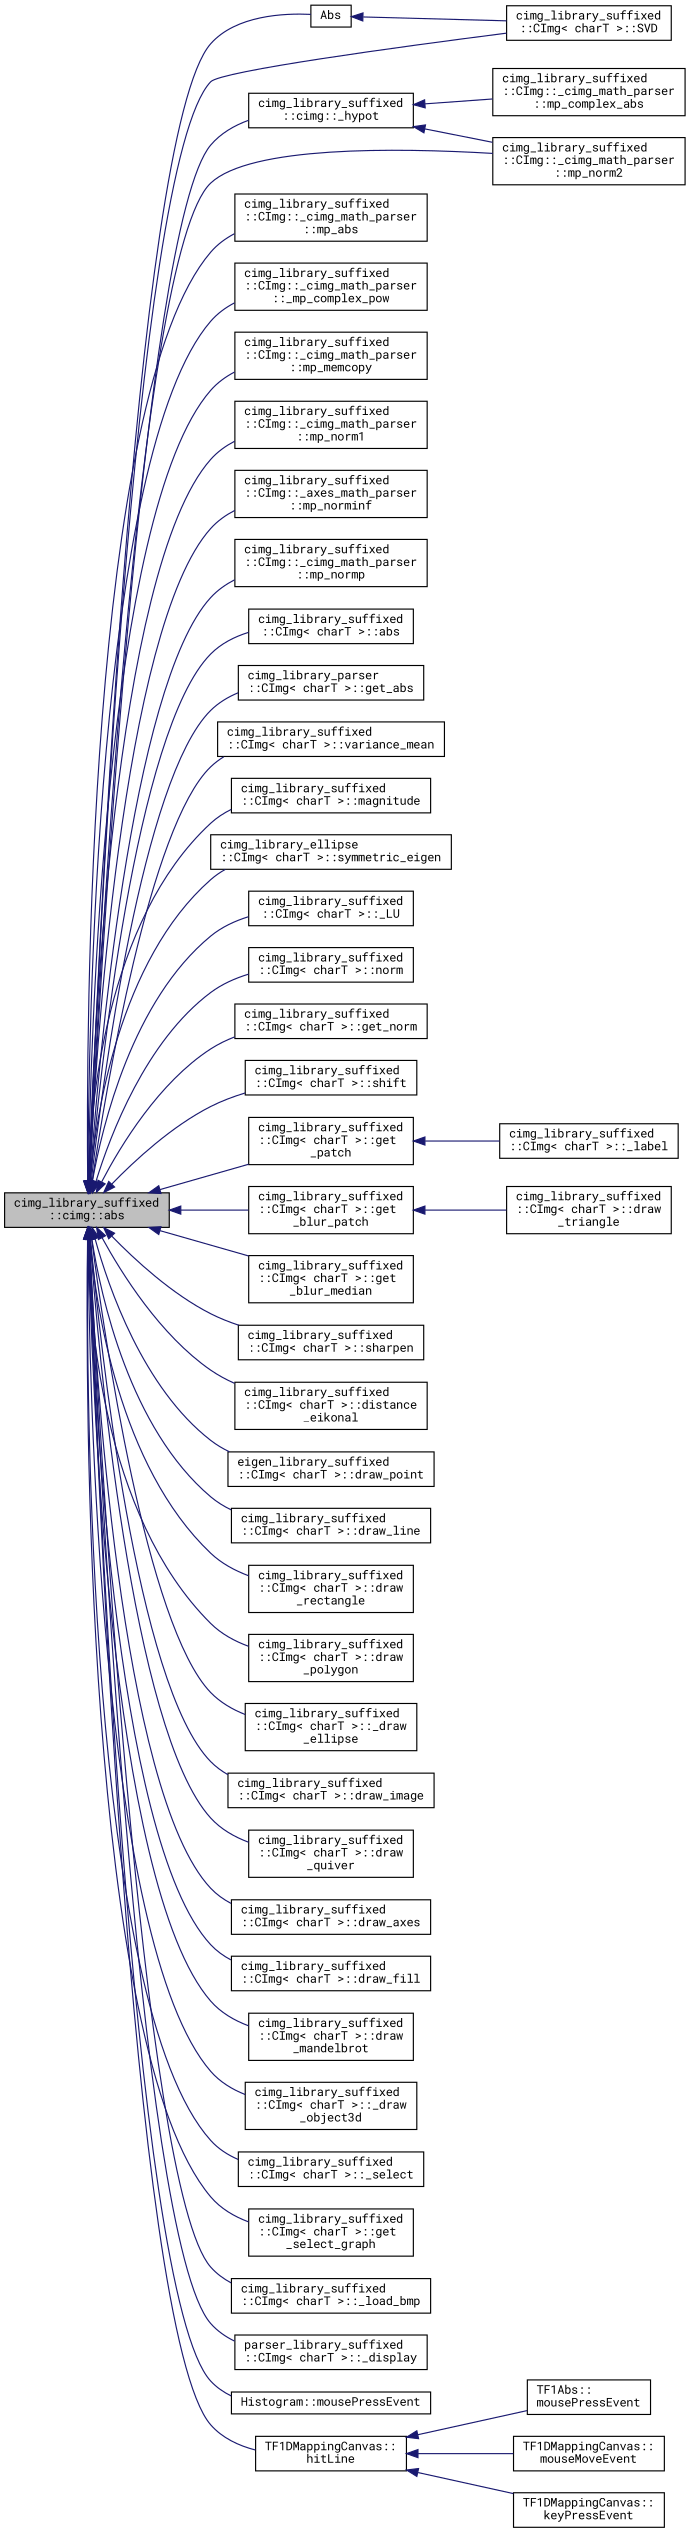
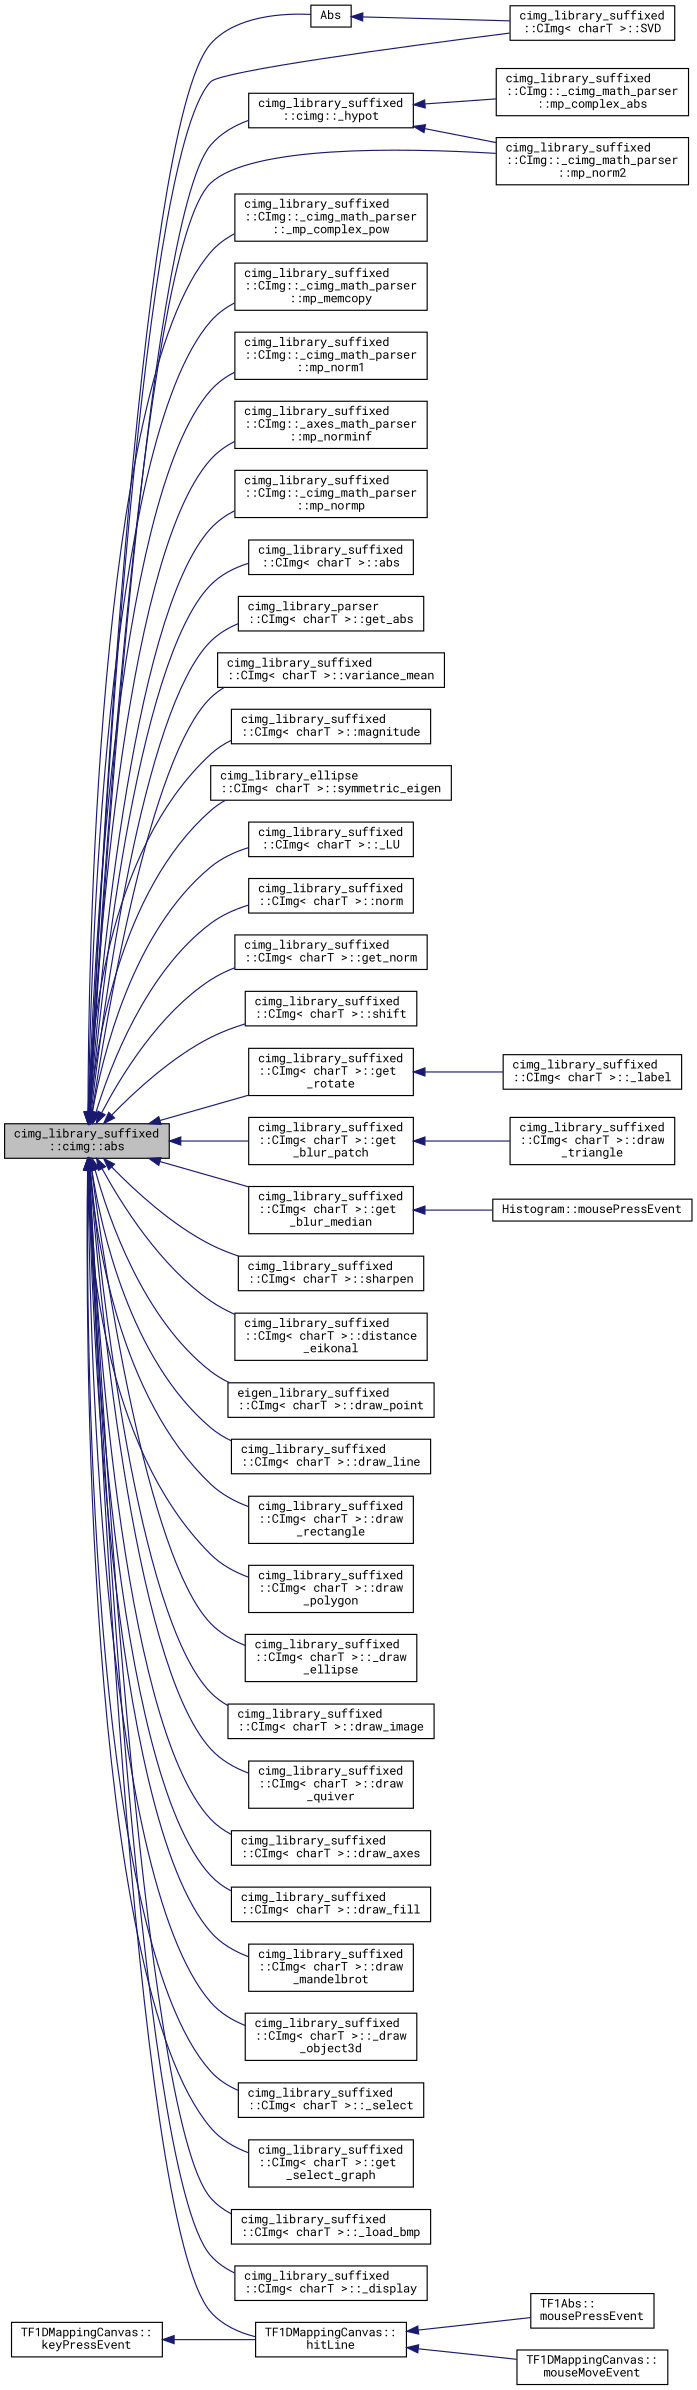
(331, 218) -> none
(331, 1141) -> (331, 1072)
(121, 1827) -> (459, 1210)
(331, 2352) -> (331, 2283)
(466, 2483) -> (215, 2340)
